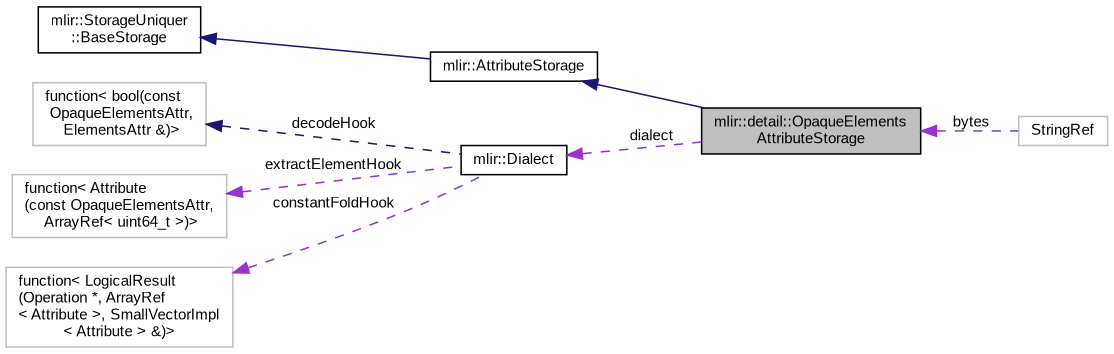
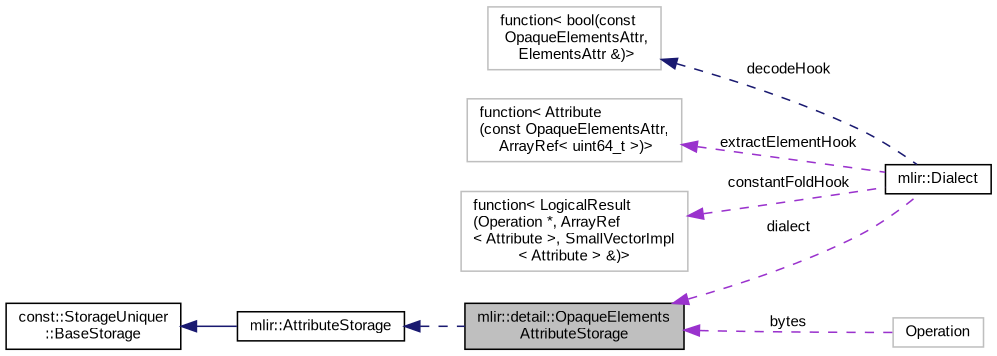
(119, 30) -> (93, 326)
(651, 96) -> (442, 326)
(1063, 131) -> (938, 332)
(642, 148) -> (809, 258)
